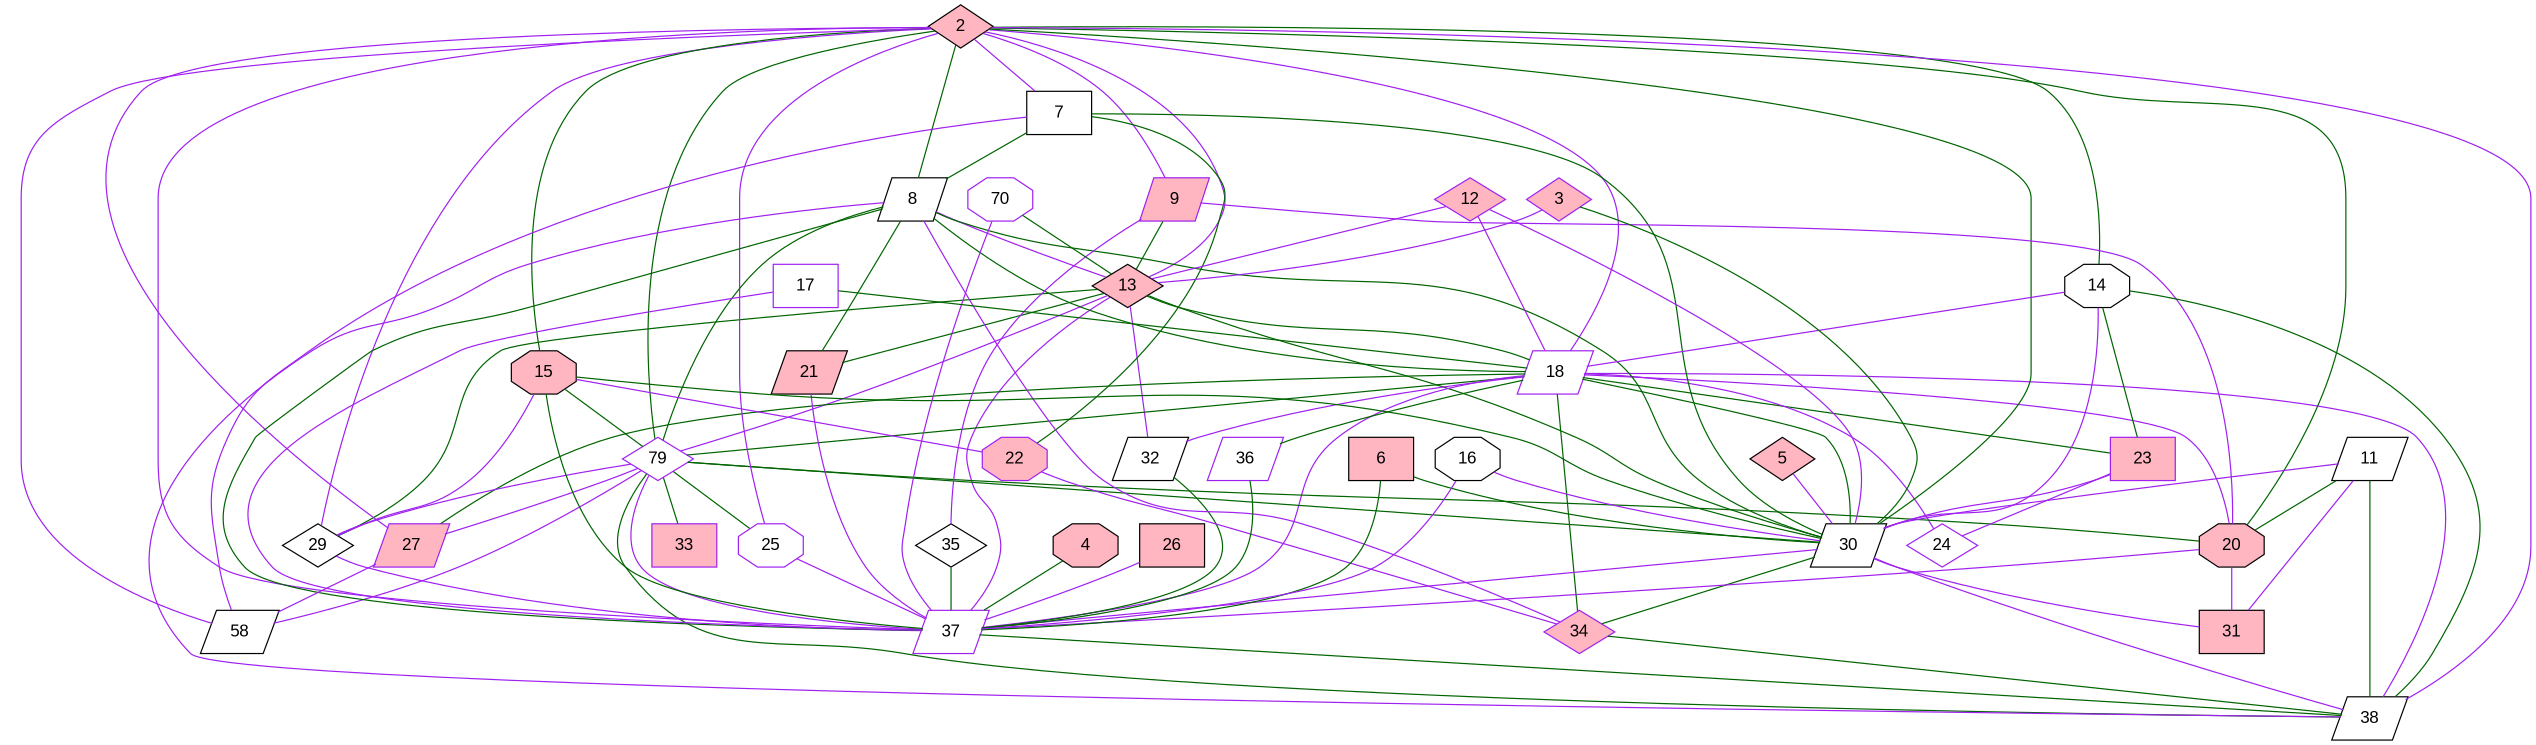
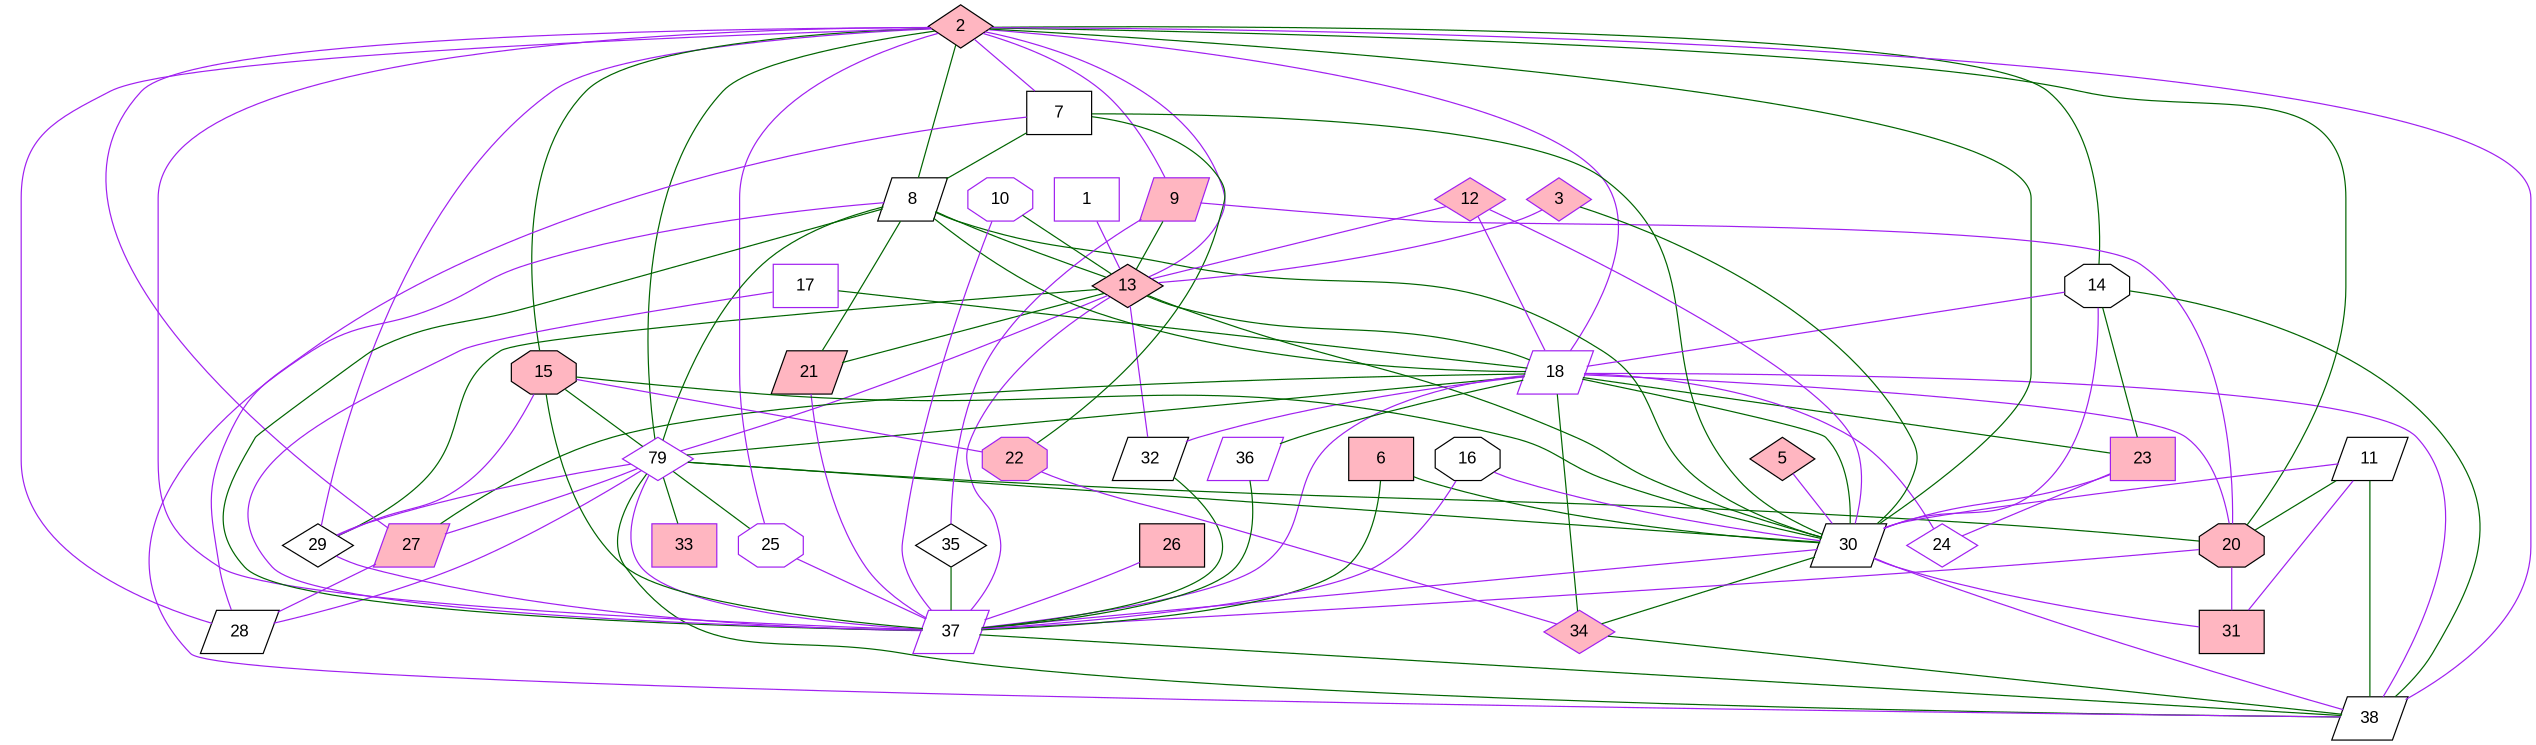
(1000, 199) -> (1000, 199)
none -> (1087, 199)
(1020, 246) -> (1020, 246)
(1220, 512) -> none
(1086, 545) -> none
(240, 632) -> (240, 632)
